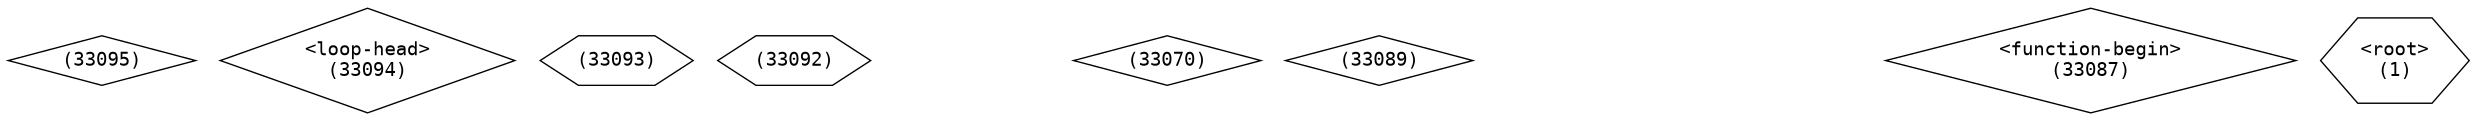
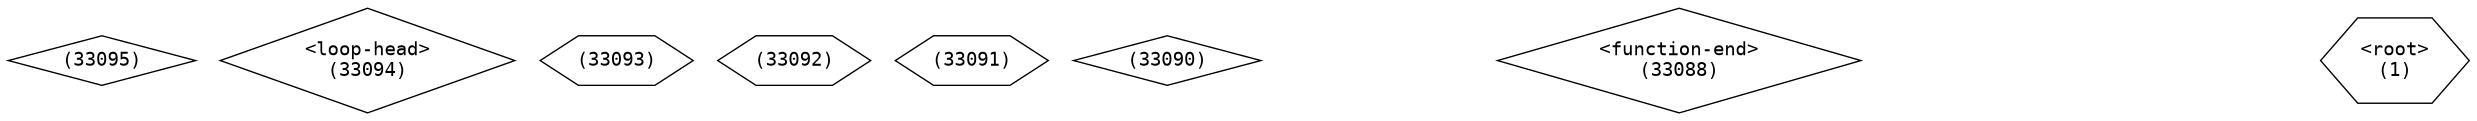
none -> (972, 61)
(1167, 61) -> (1167, 61)
(1379, 61) -> none
none -> (1679, 61)
(2091, 61) -> none
